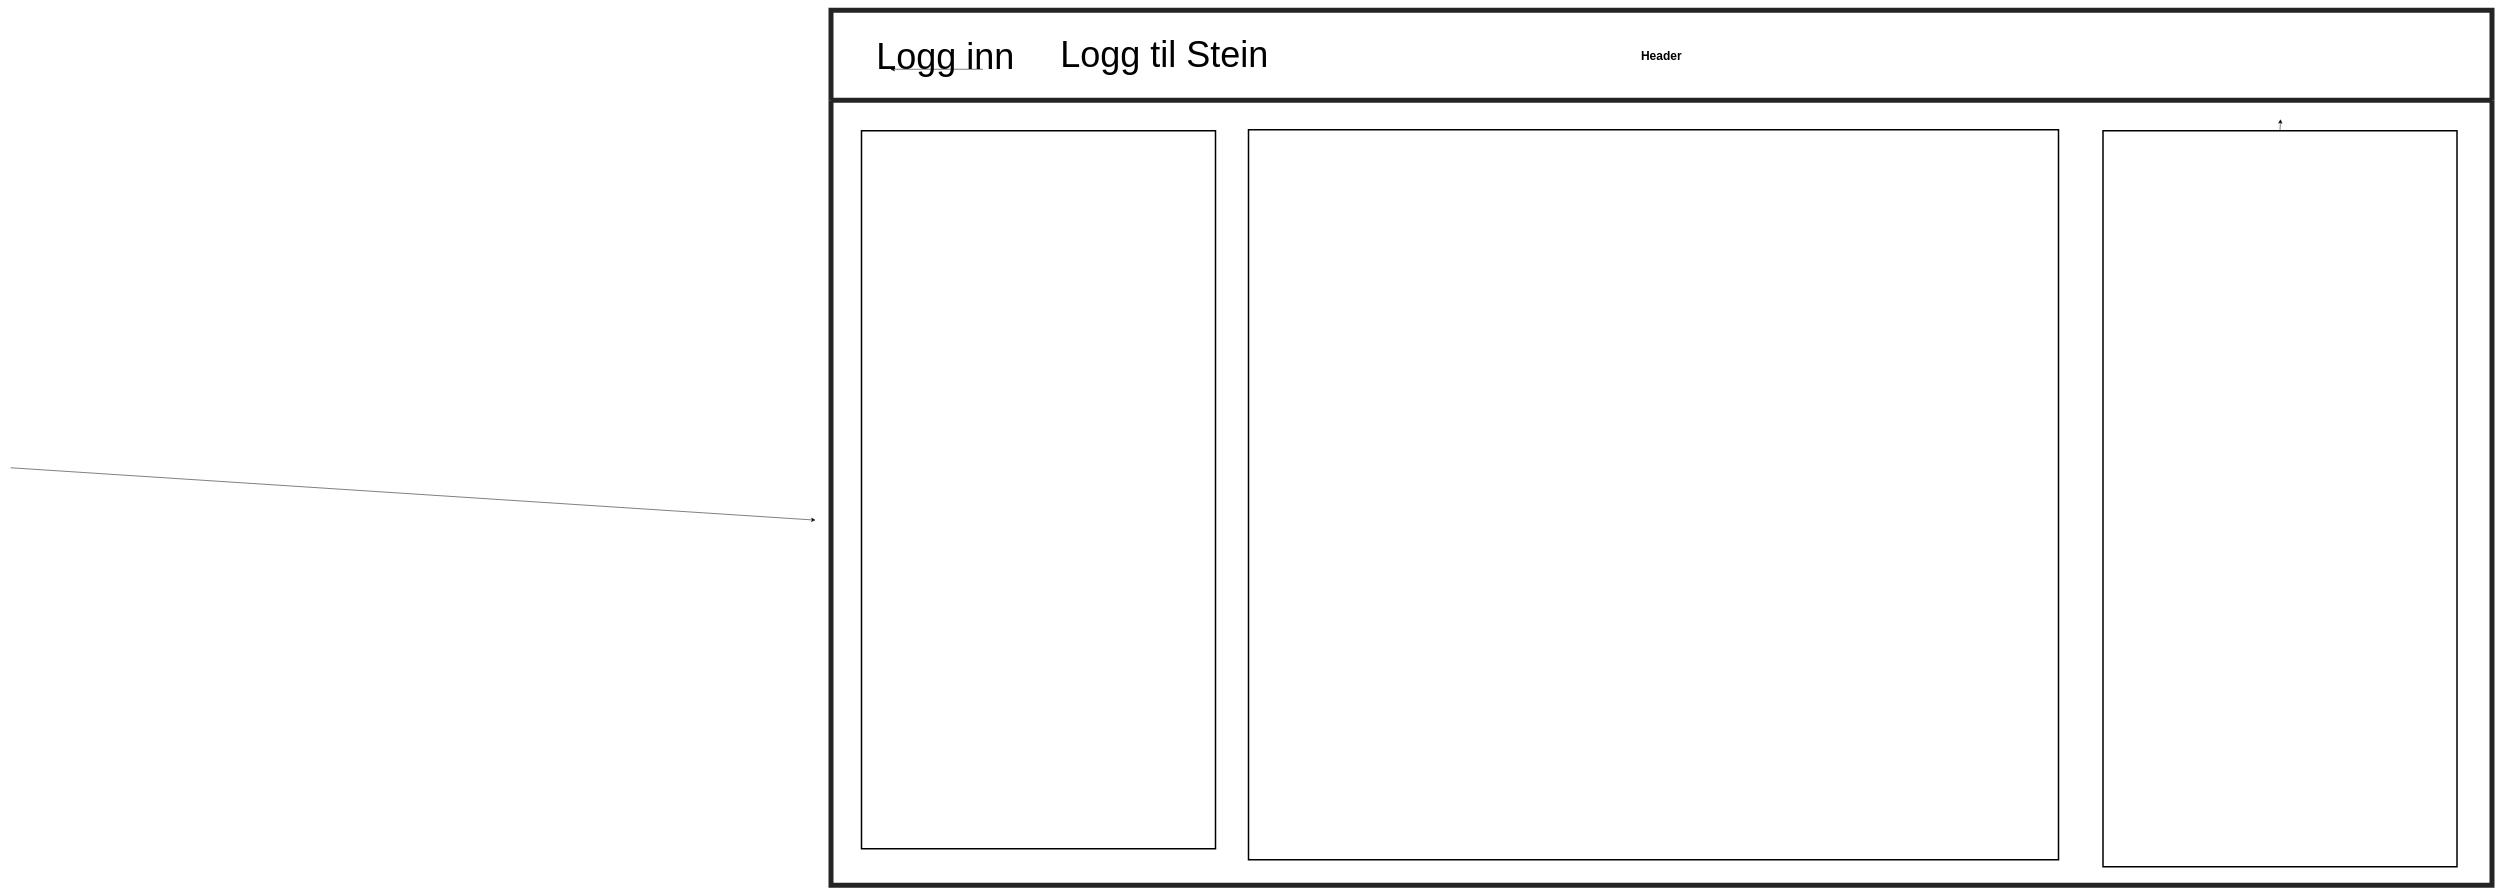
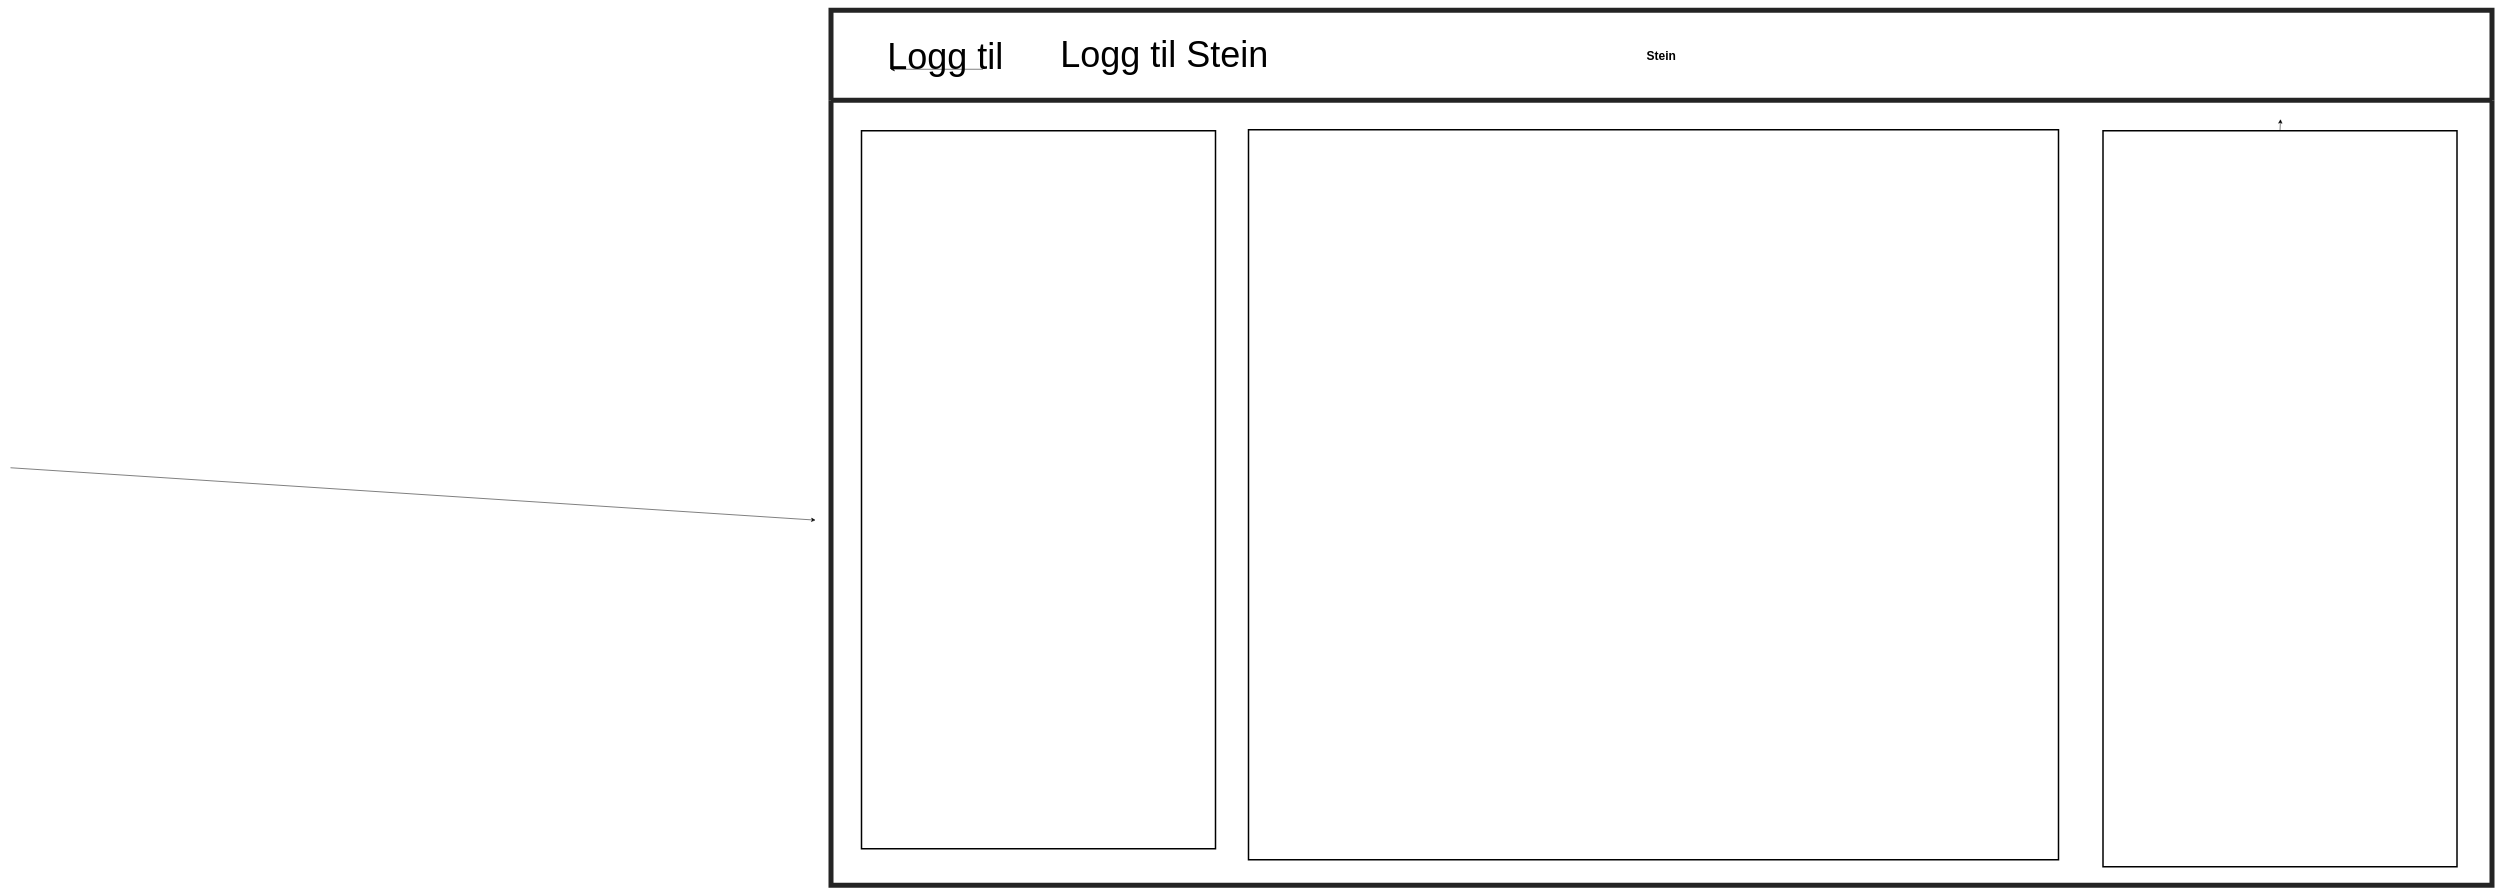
(1661, 55) -> (1661, 55)
(945, 57) -> (945, 57)
